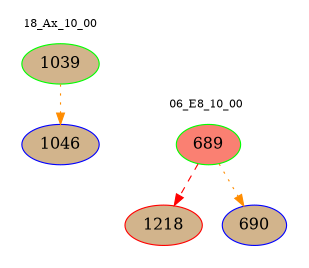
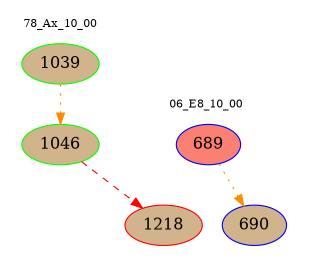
(61, 24) -> (61, 24)
(61, 145) -> (61, 145)
(208, 145) -> (208, 145)
(189, 180) -> (107, 181)
